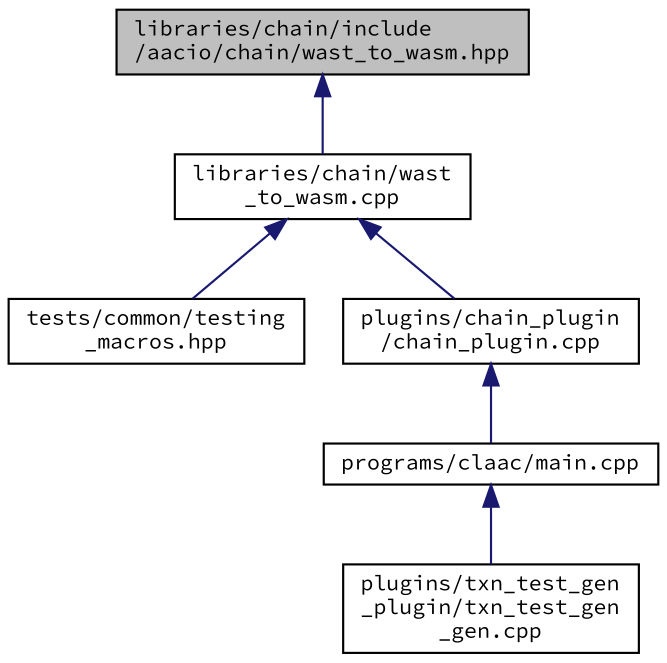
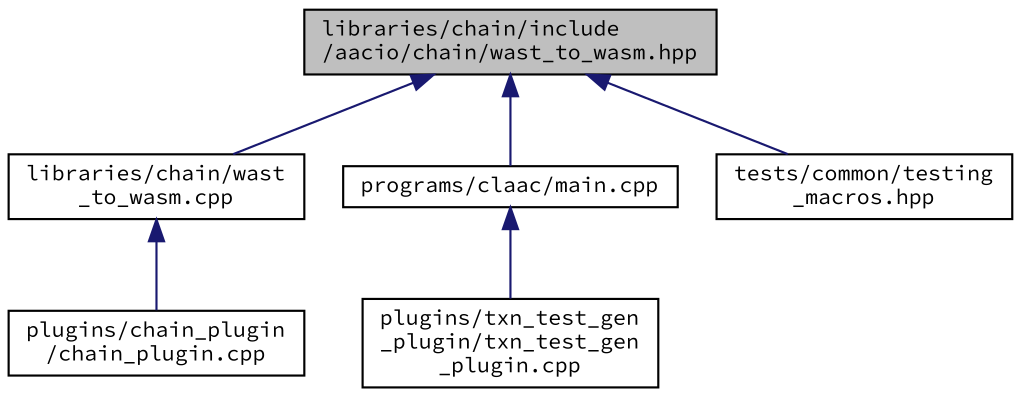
(231, 266) -> (698, 118)
(491, 414) -> (510, 131)
(491, 609) -> (510, 343)
